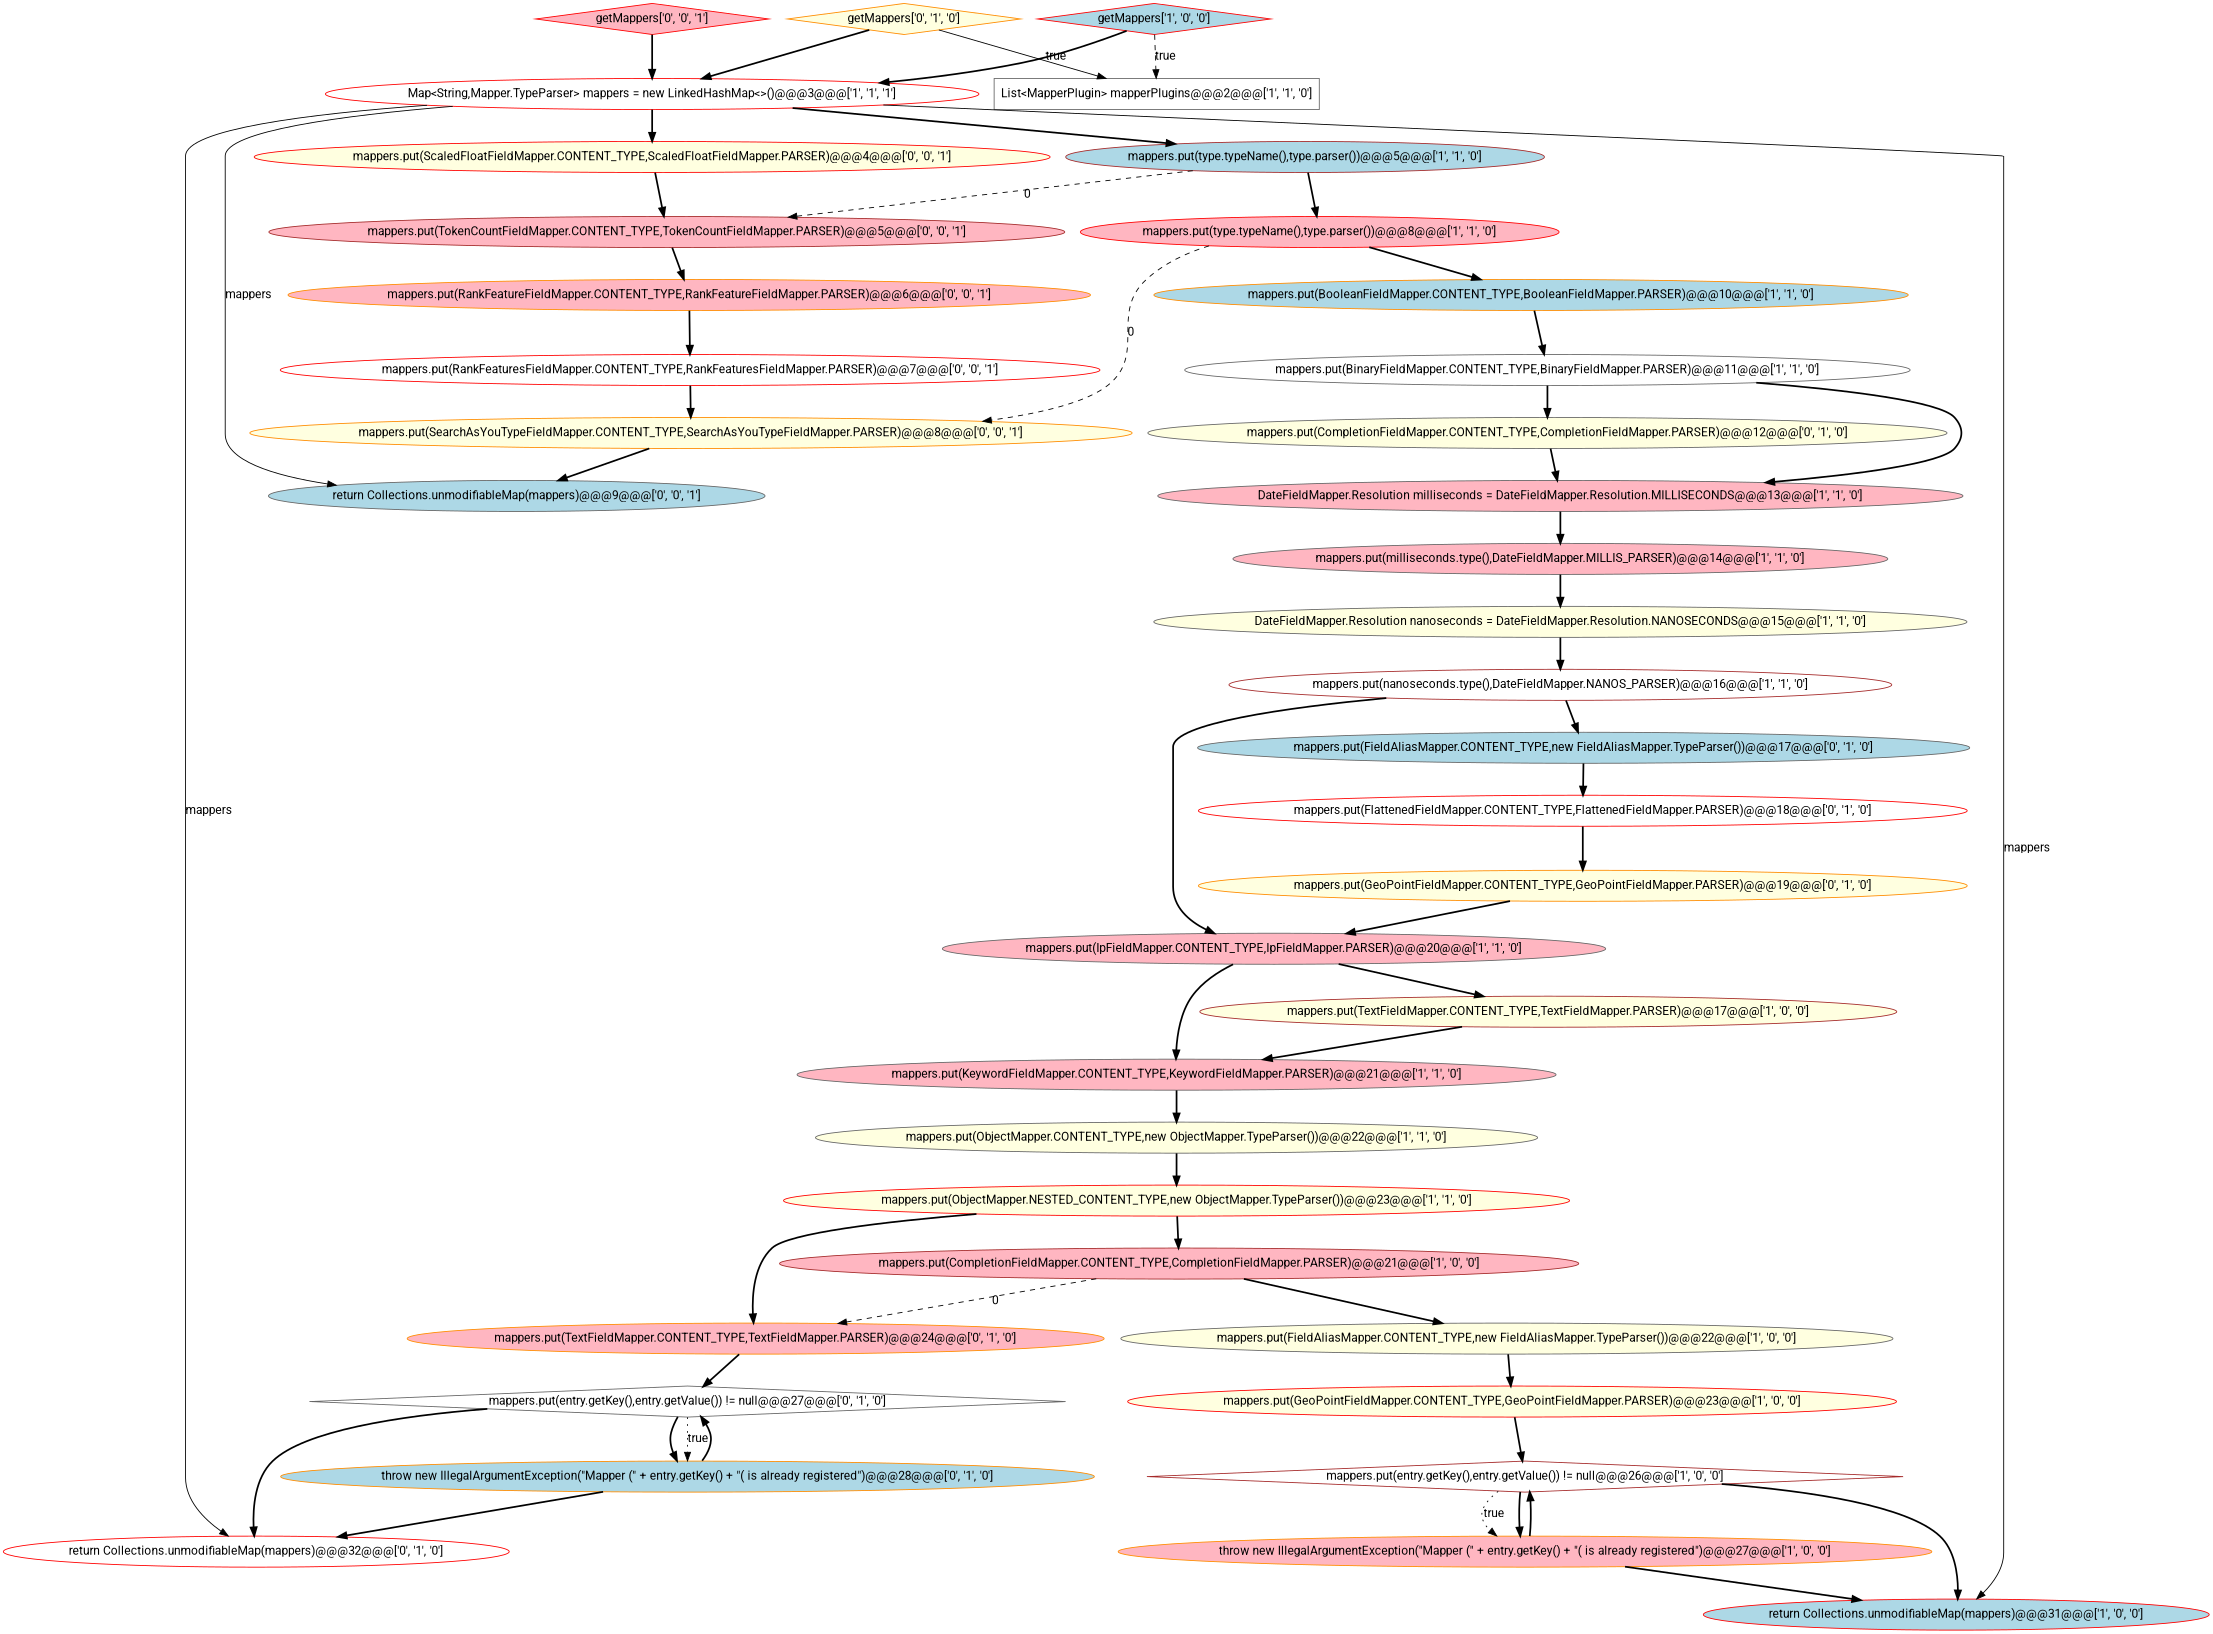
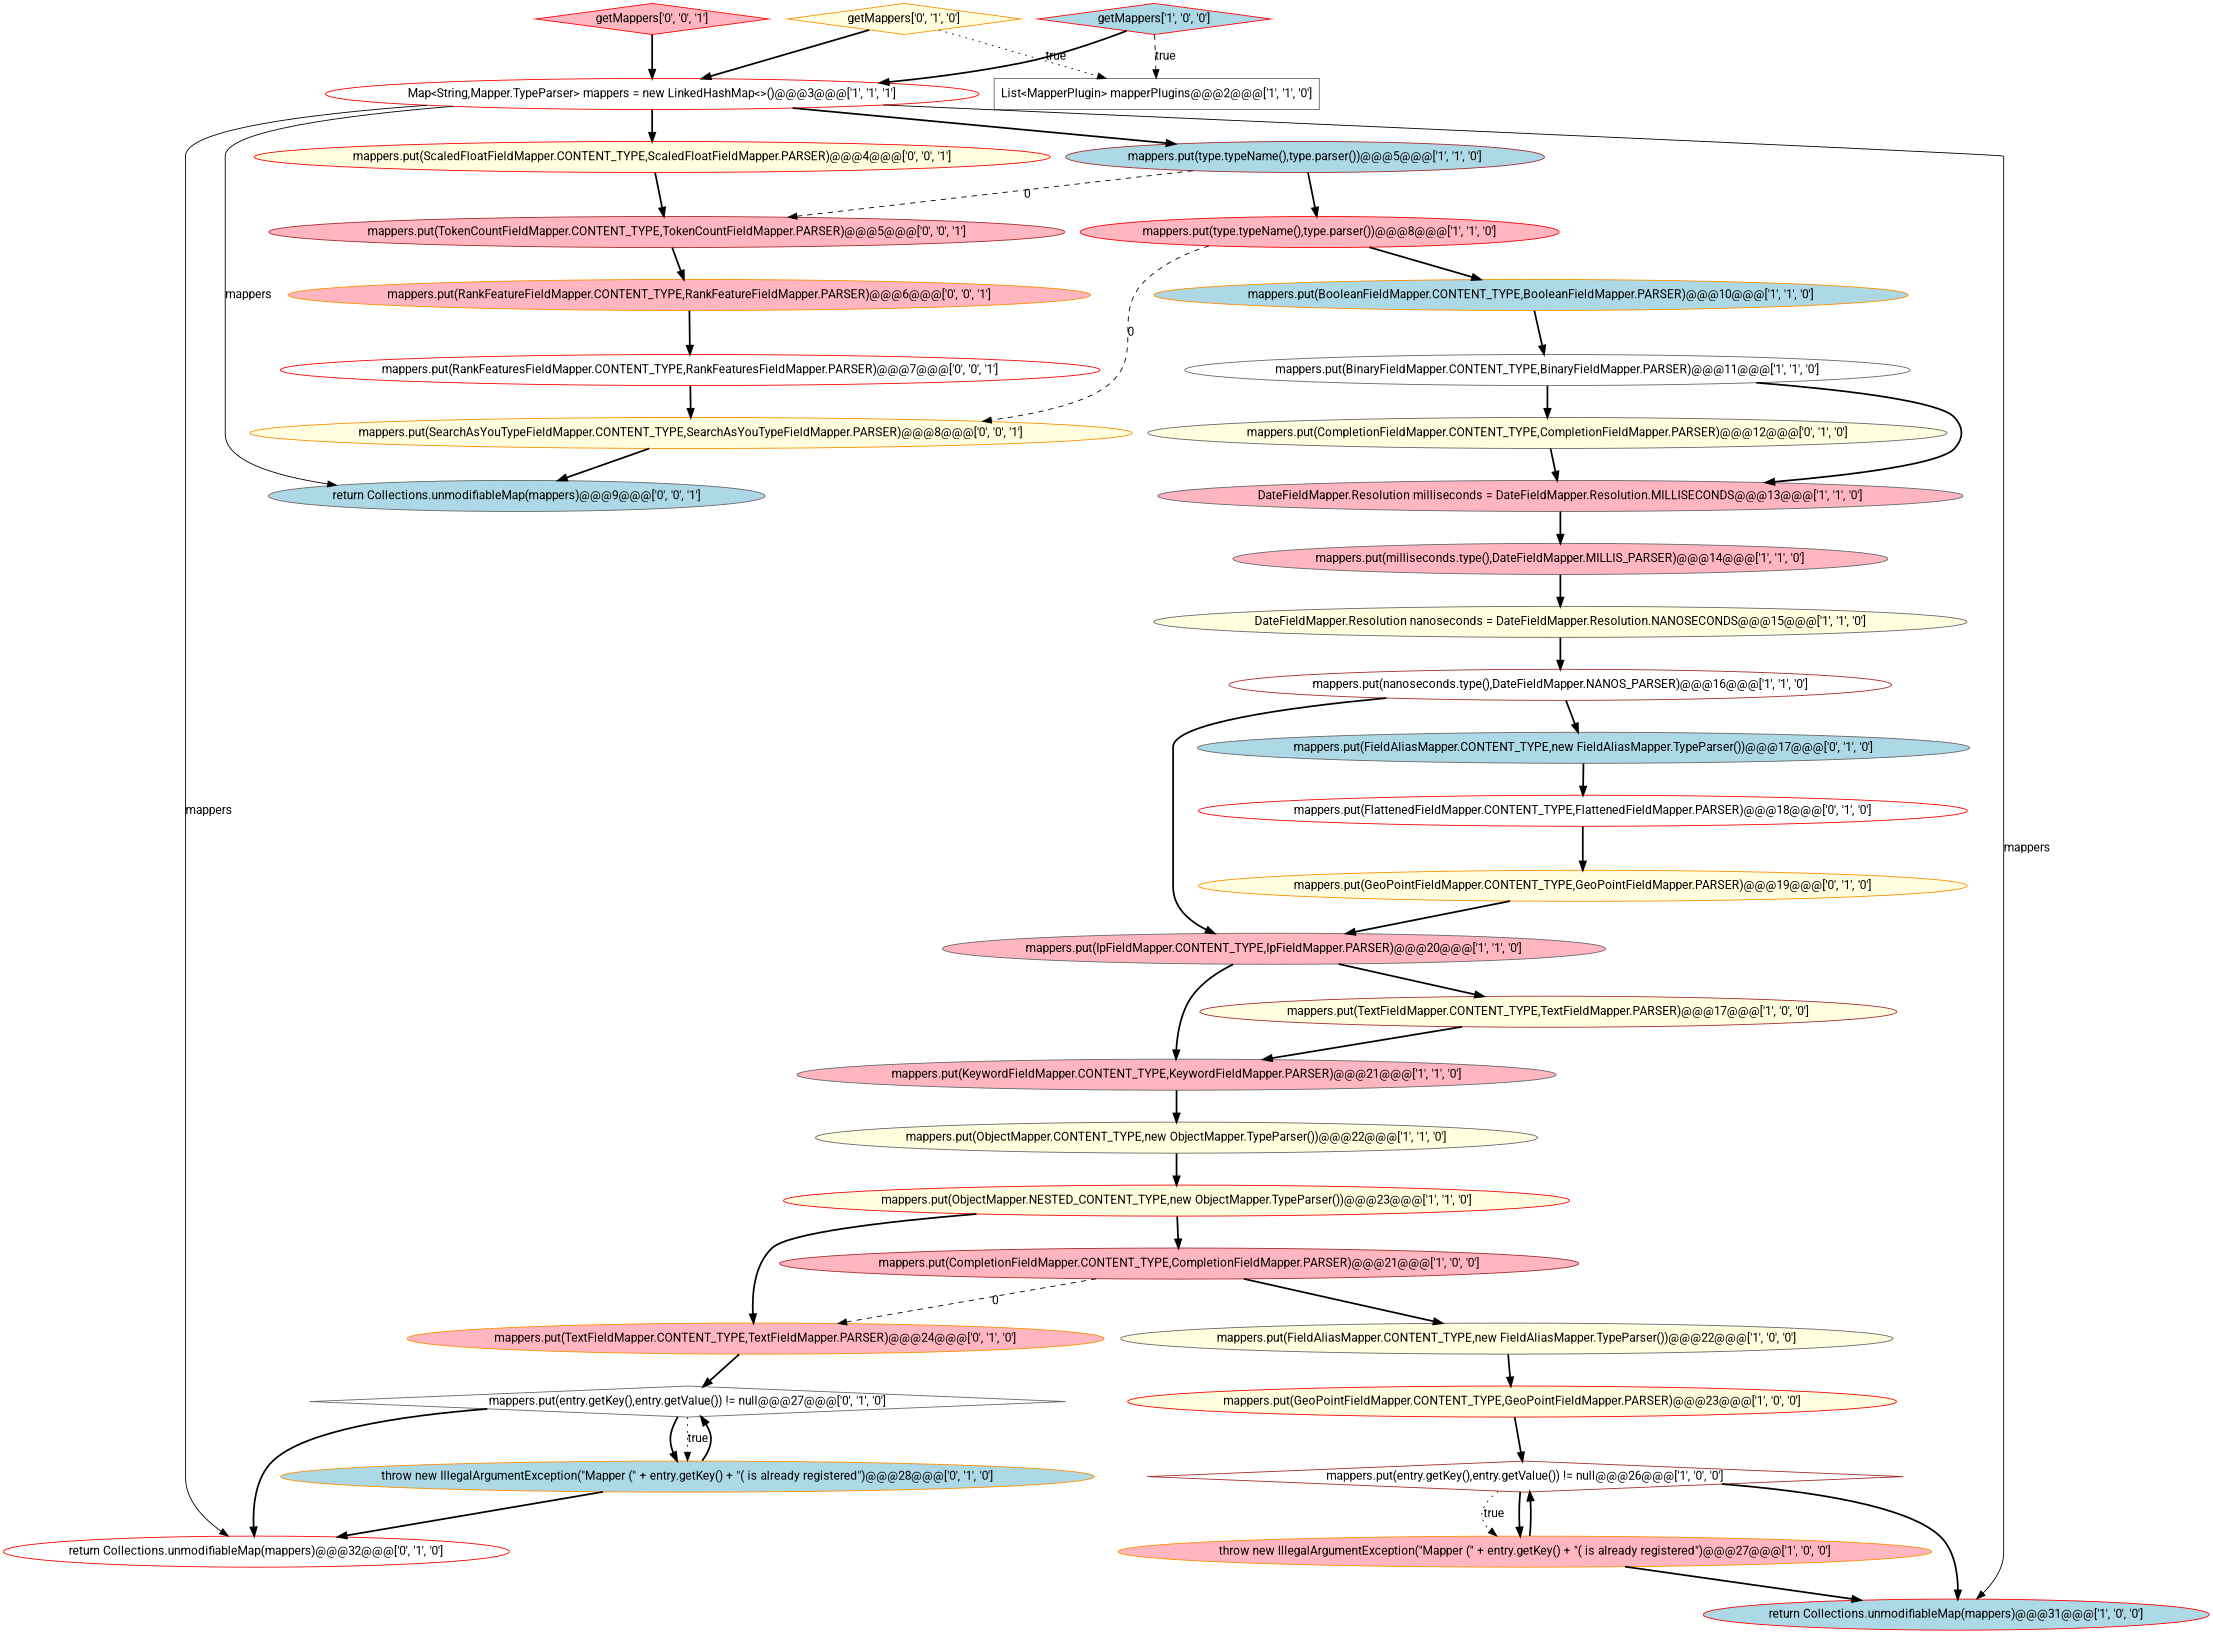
(1018, 53) -> (1018, 53)
